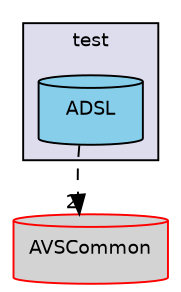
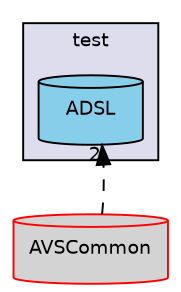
(78, 173) -> (104, 189)
